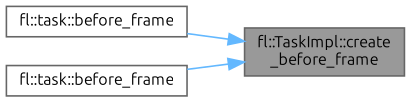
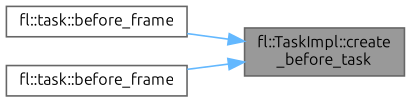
(325, 52) -> (325, 52)
